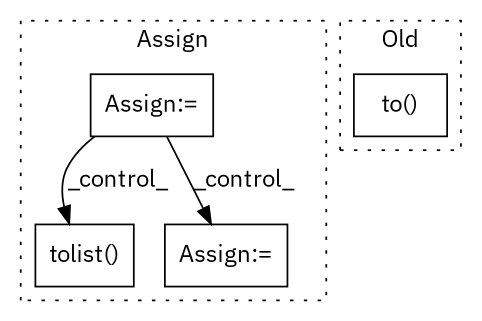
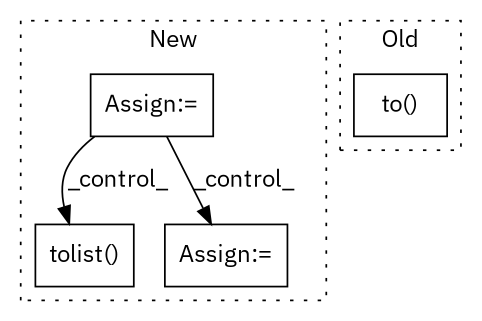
(174, 41) -> (174, 41)
